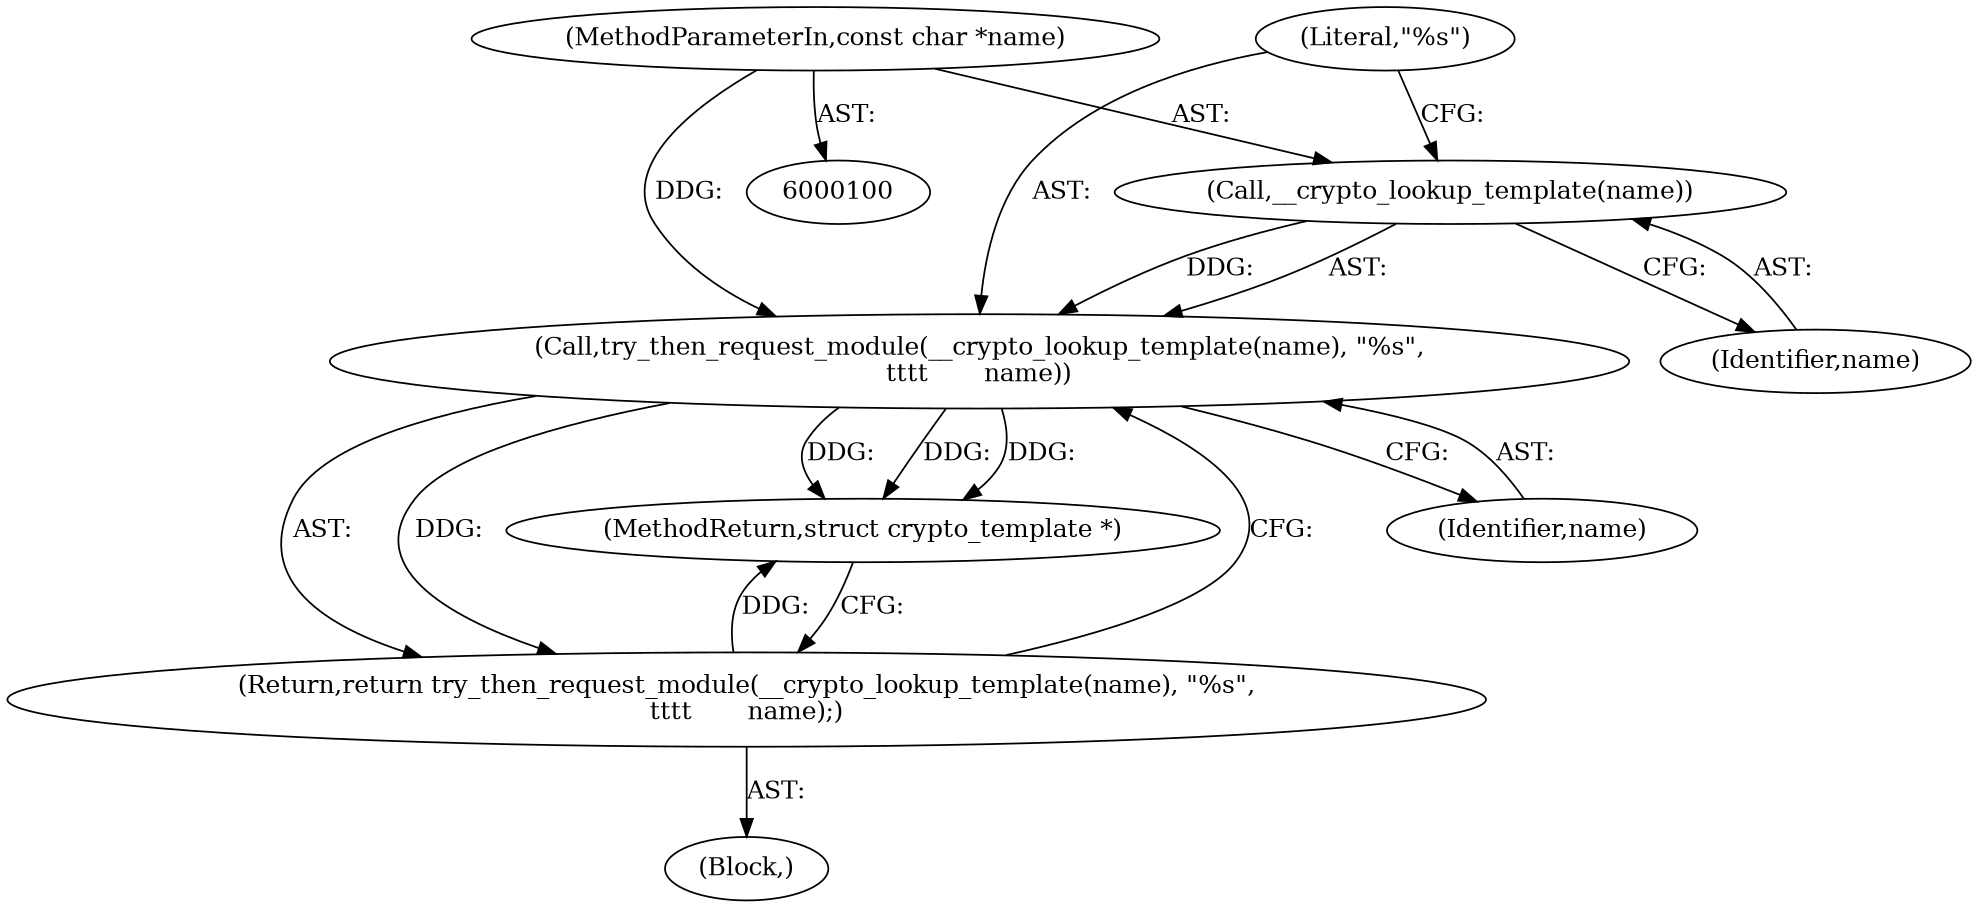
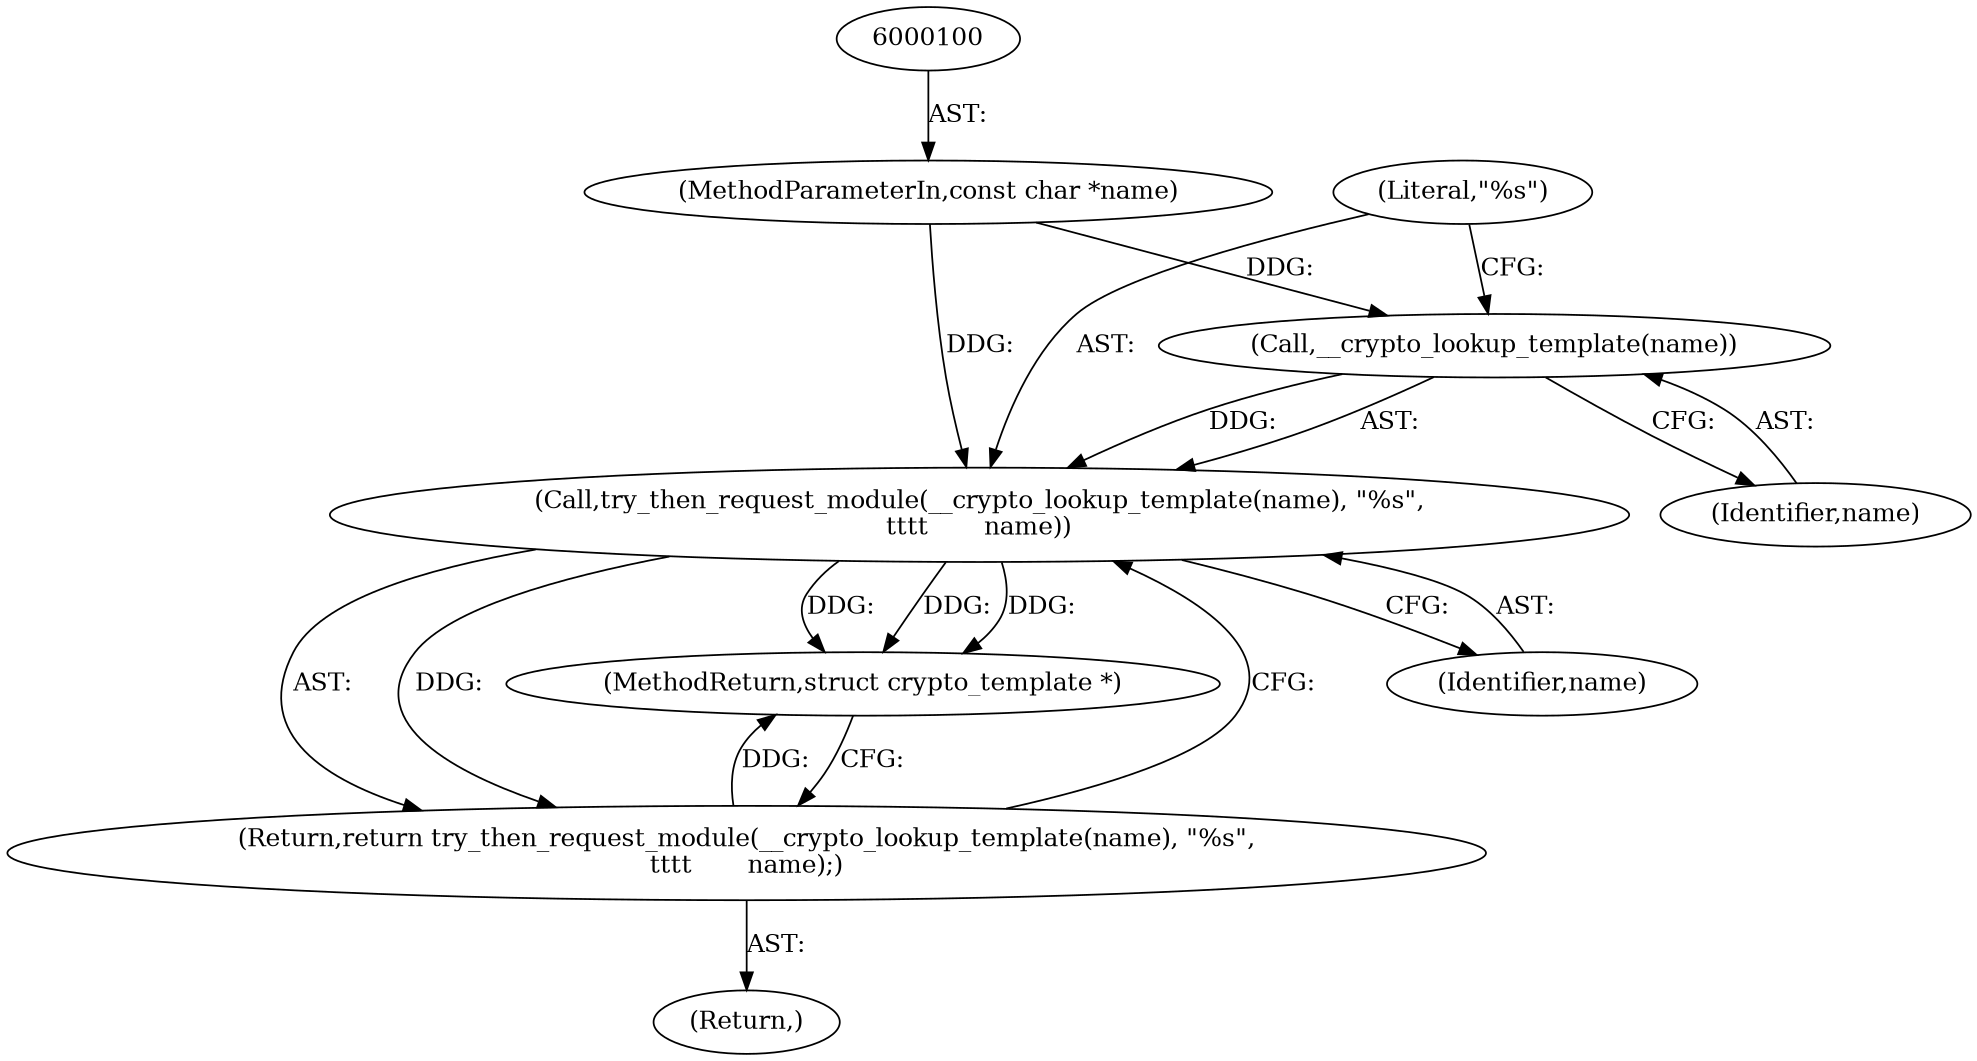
(815, 107) -> (928, 107)
(1205, 116) -> (1284, 269)
(747, 869) -> (747, 1022)
